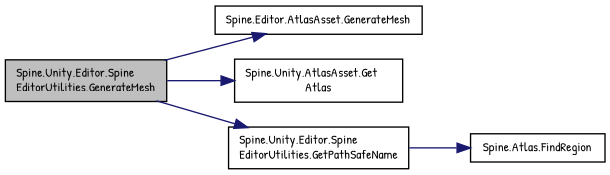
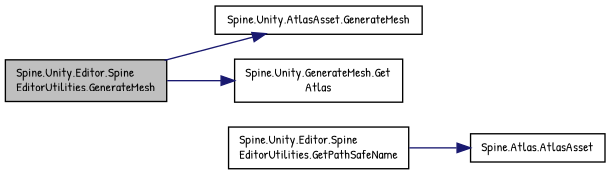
(319, 20) -> (319, 20)
(319, 81) -> (319, 81)
(196, 112) -> none
(538, 148) -> (538, 148)
